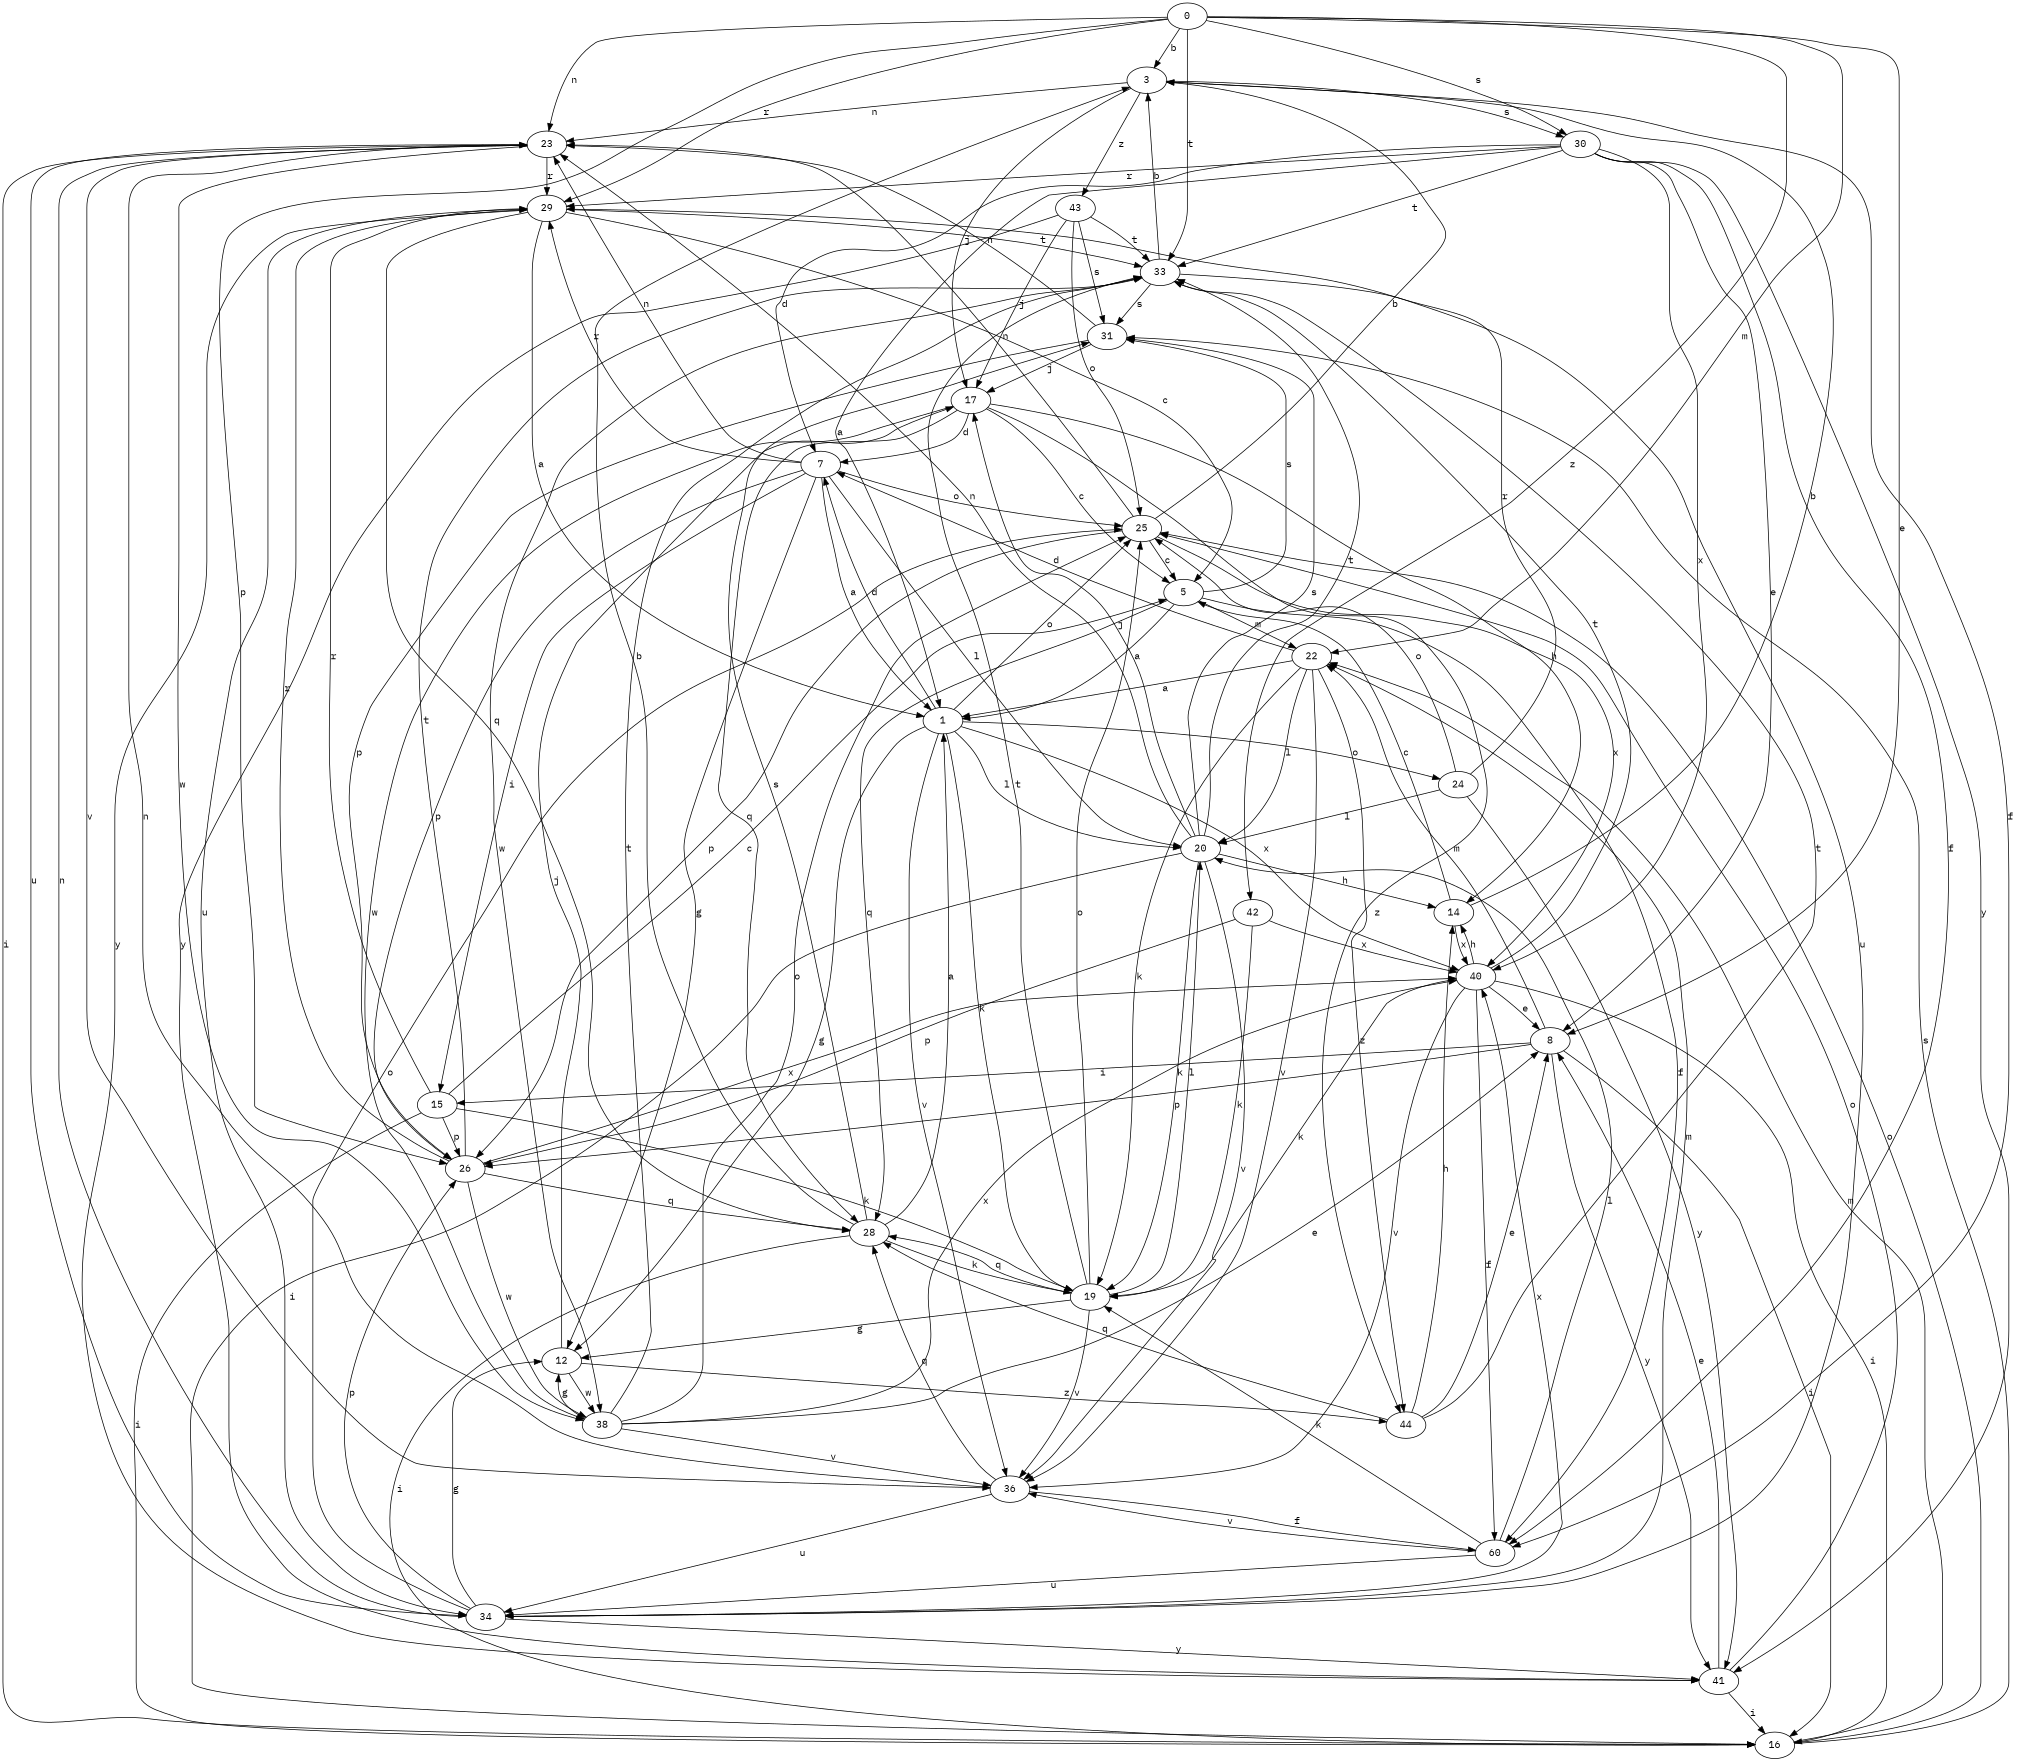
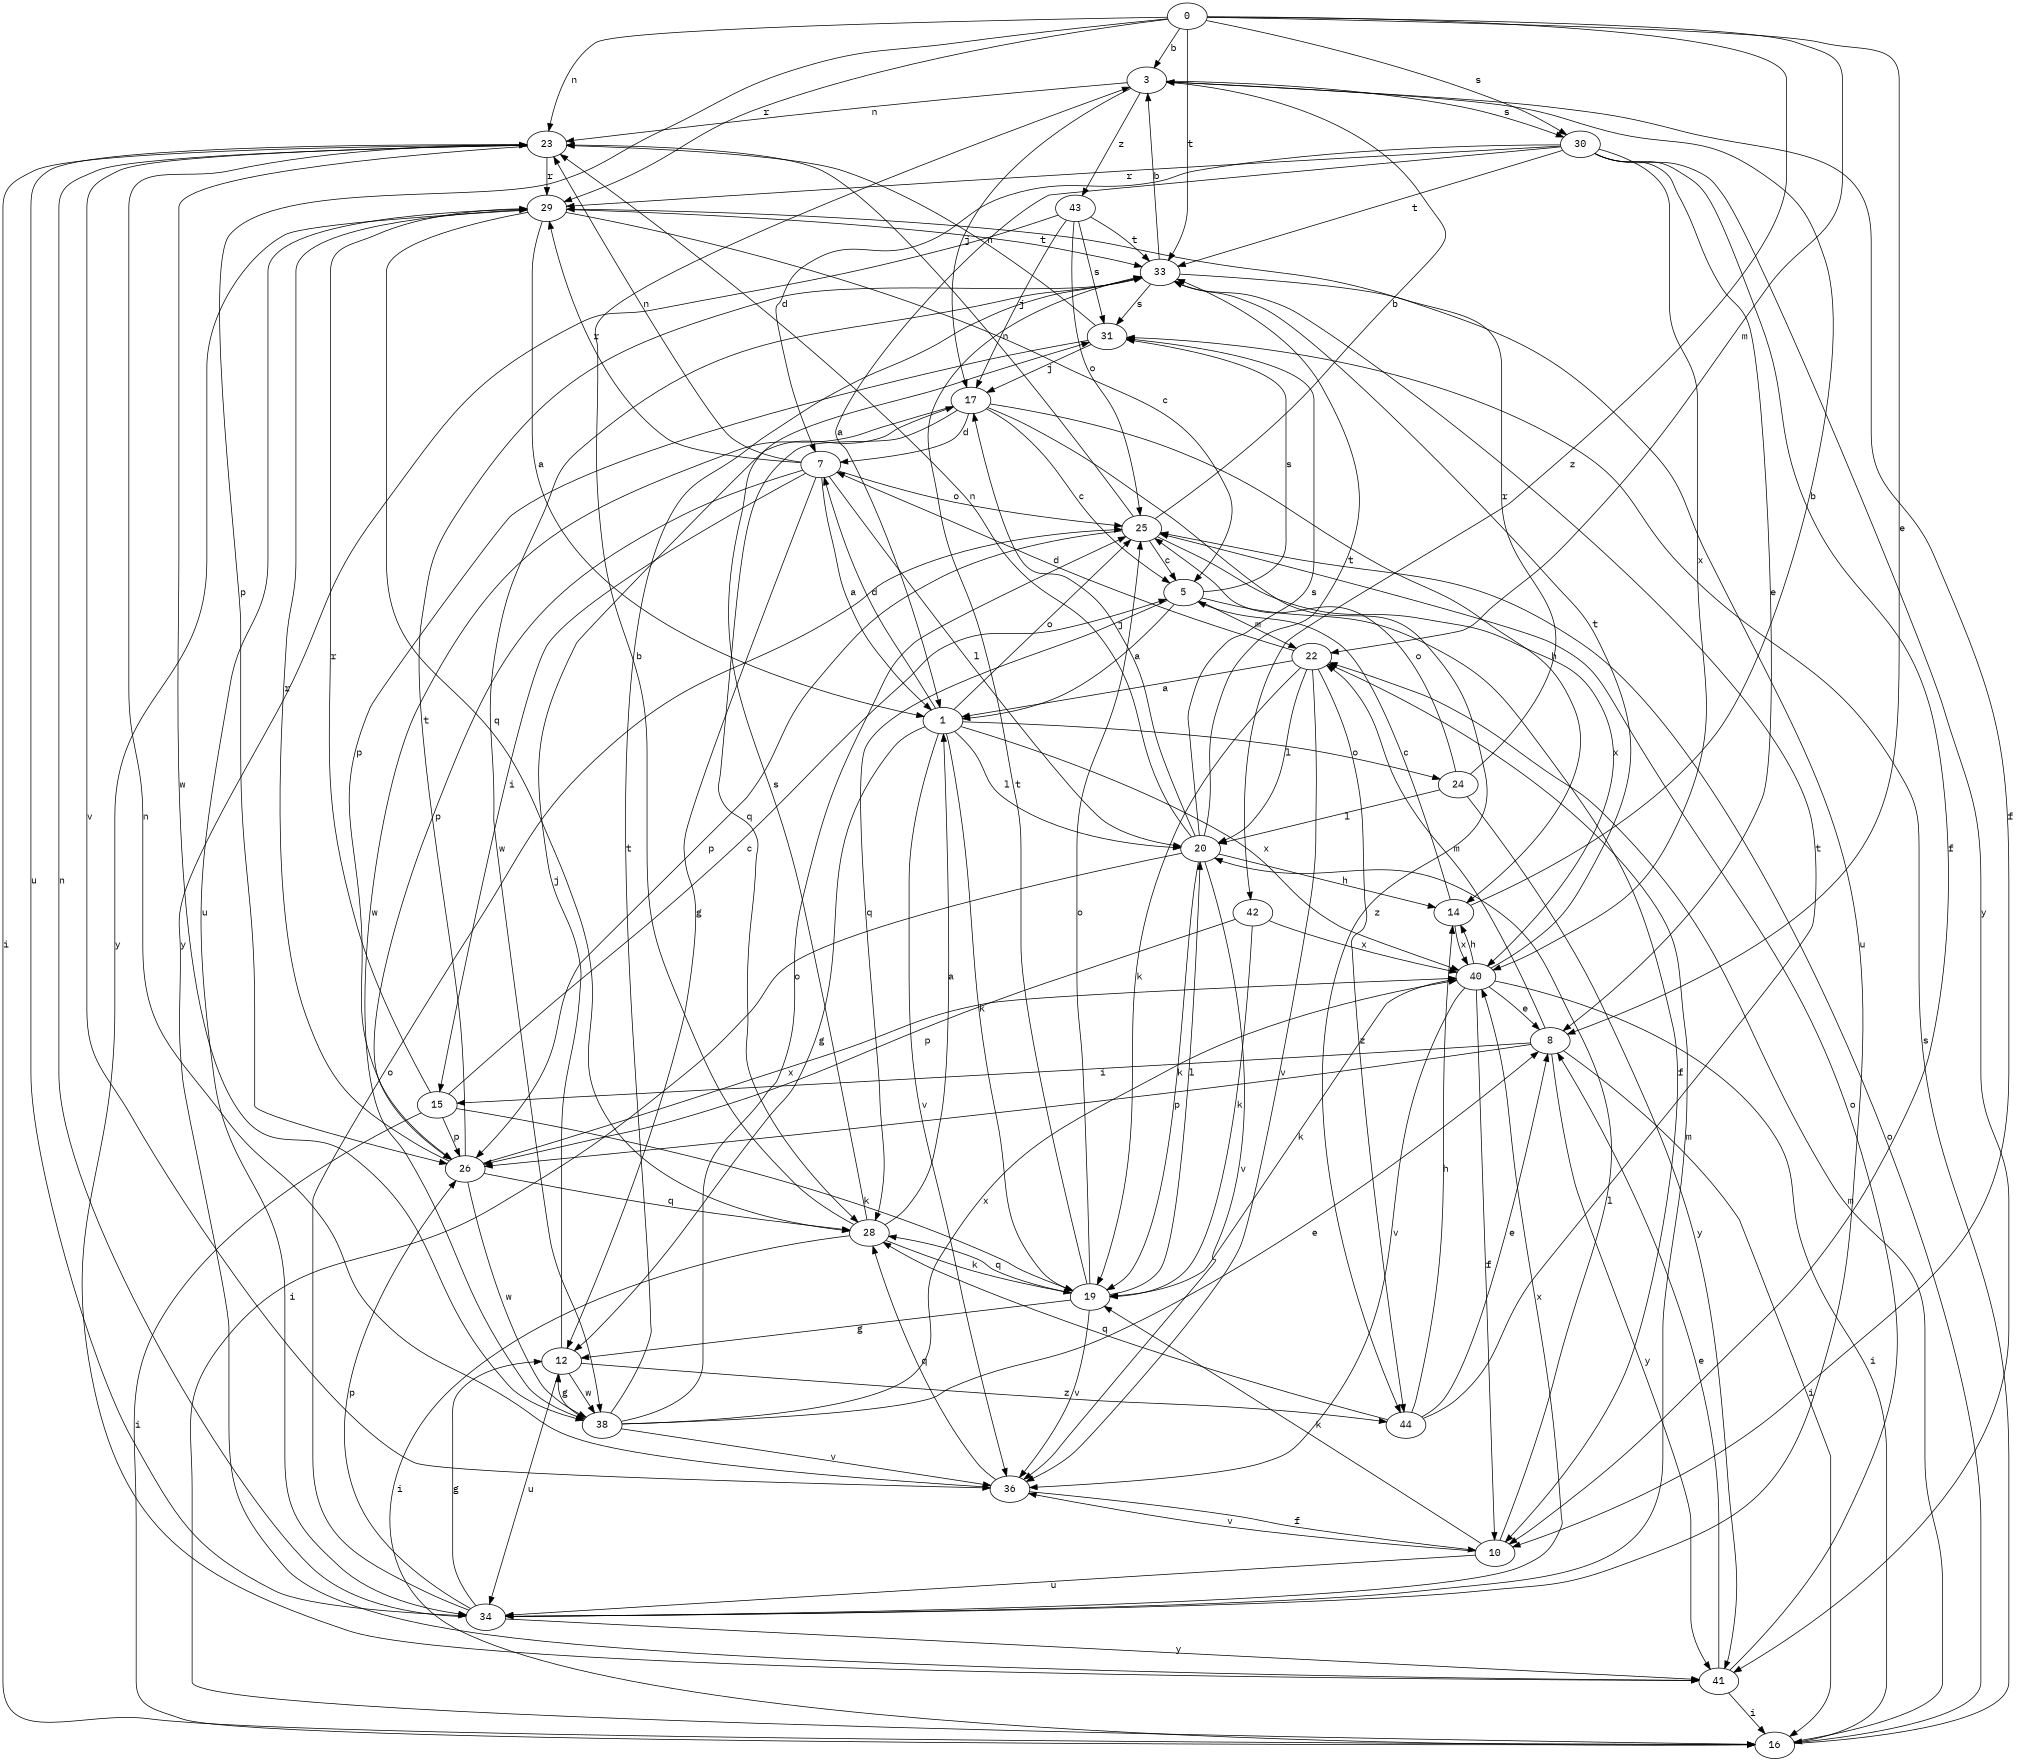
(752, 1552) -> (525, 1486)
(1495, 1553) -> (1495, 1553)
